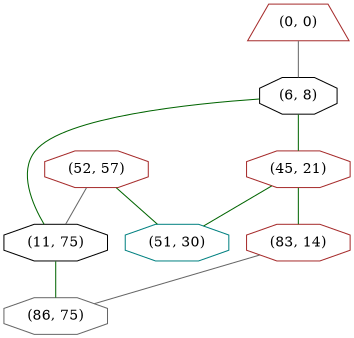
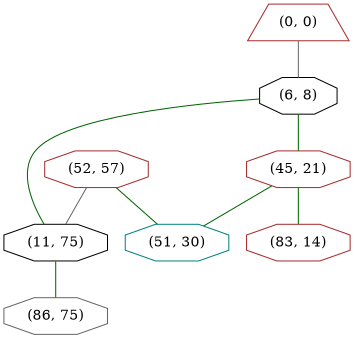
(177, 279) -> none
